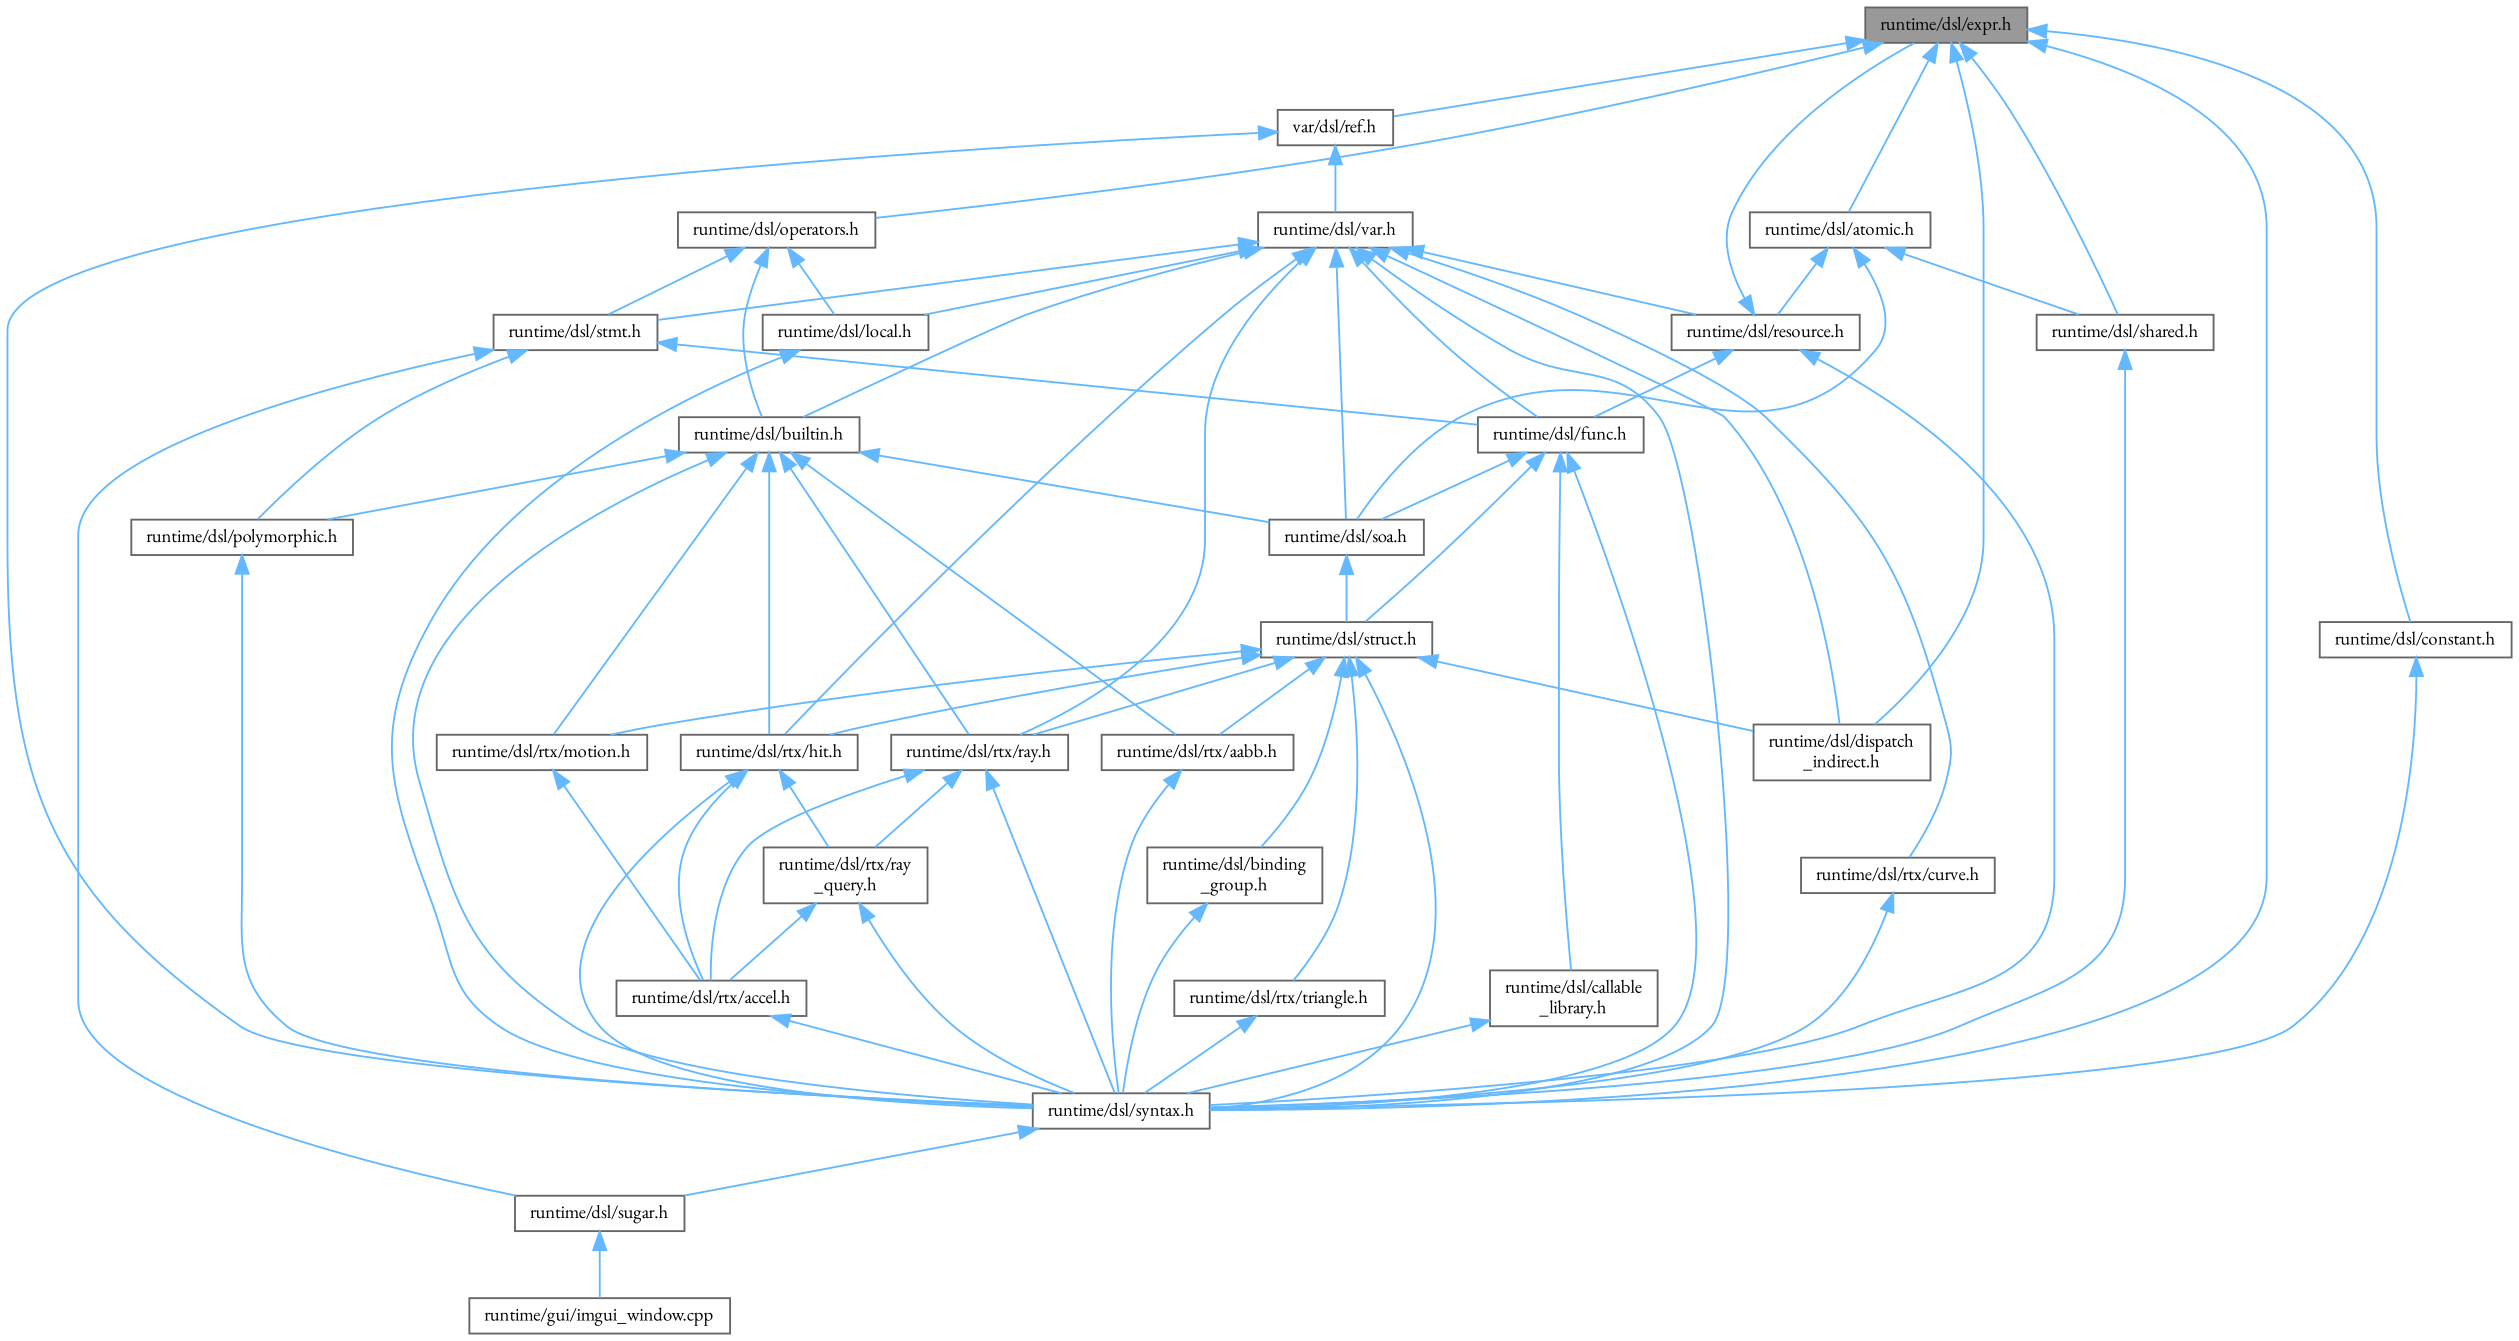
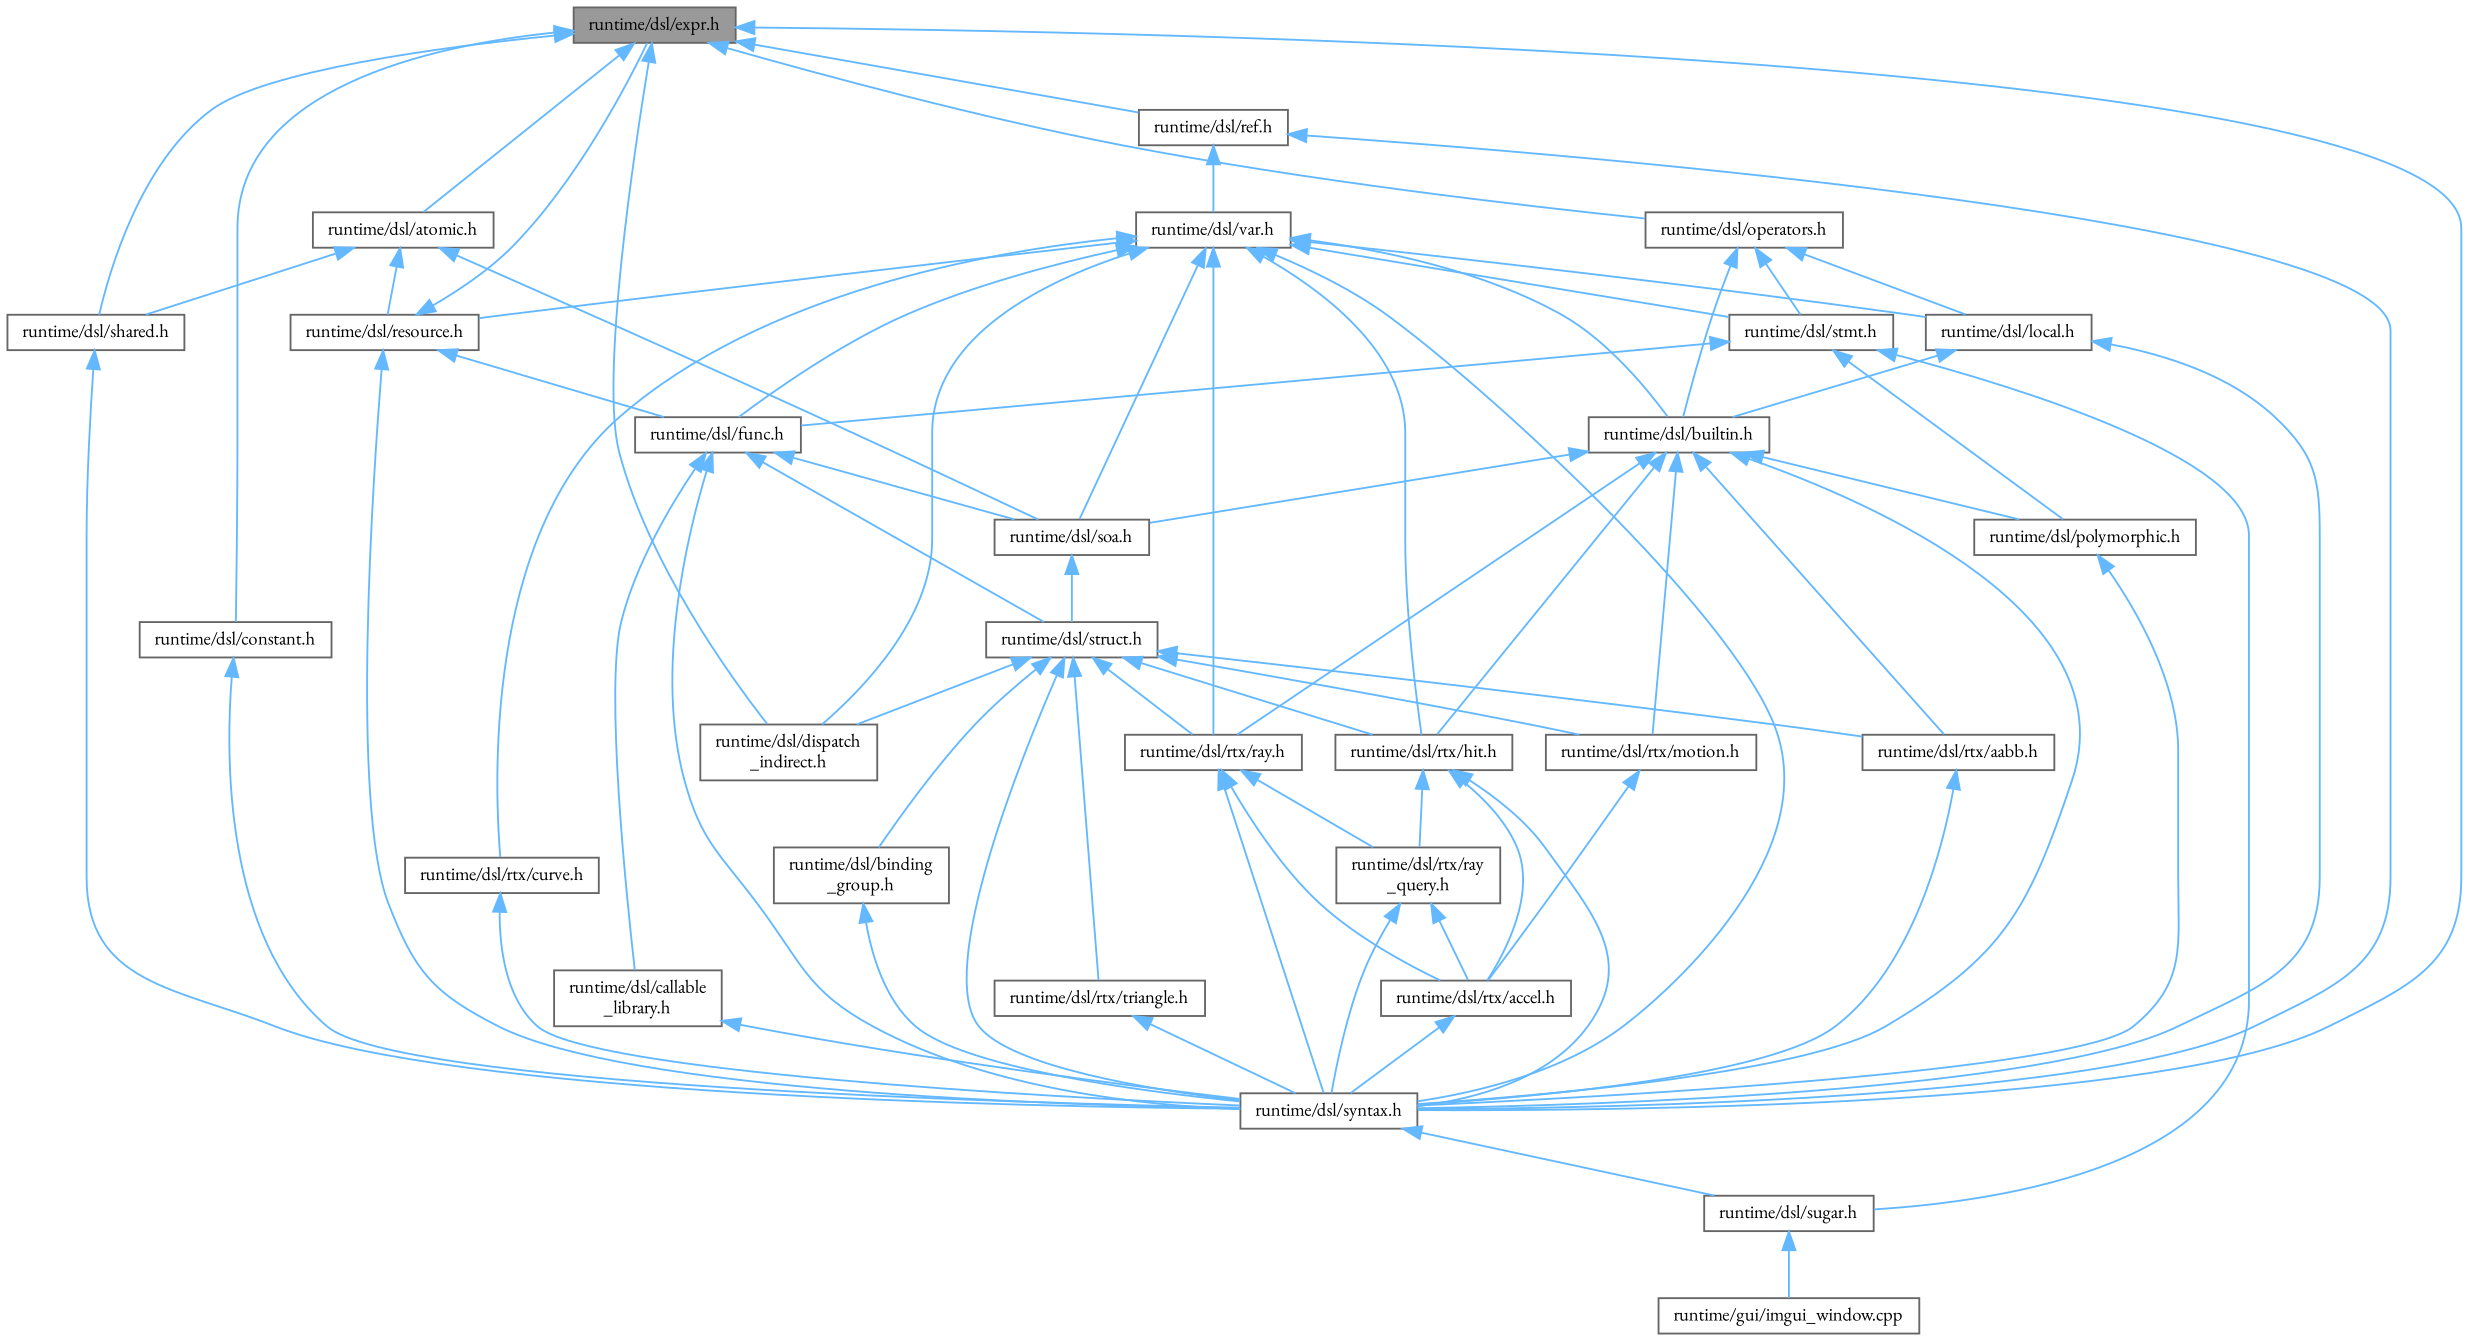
(1335, 128) -> (1213, 128)
none -> (1835, 386)
